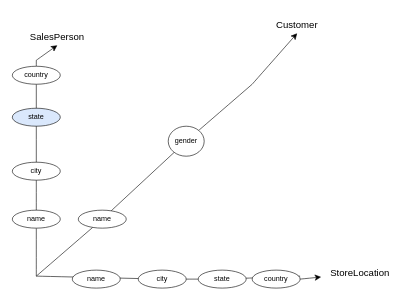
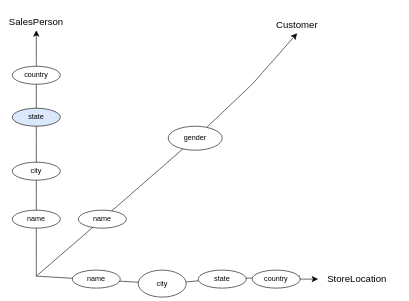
(57, 36) -> (36, 21)
(186, 141) -> (195, 138)
(360, 273) -> (357, 279)
(162, 279) -> (162, 284)
